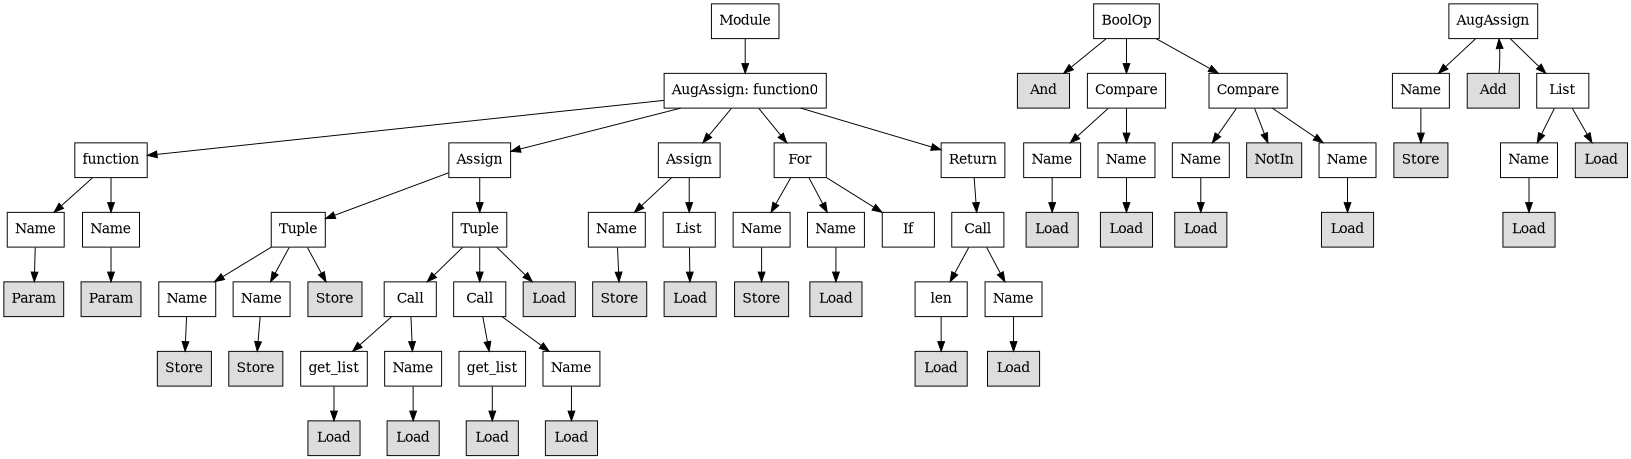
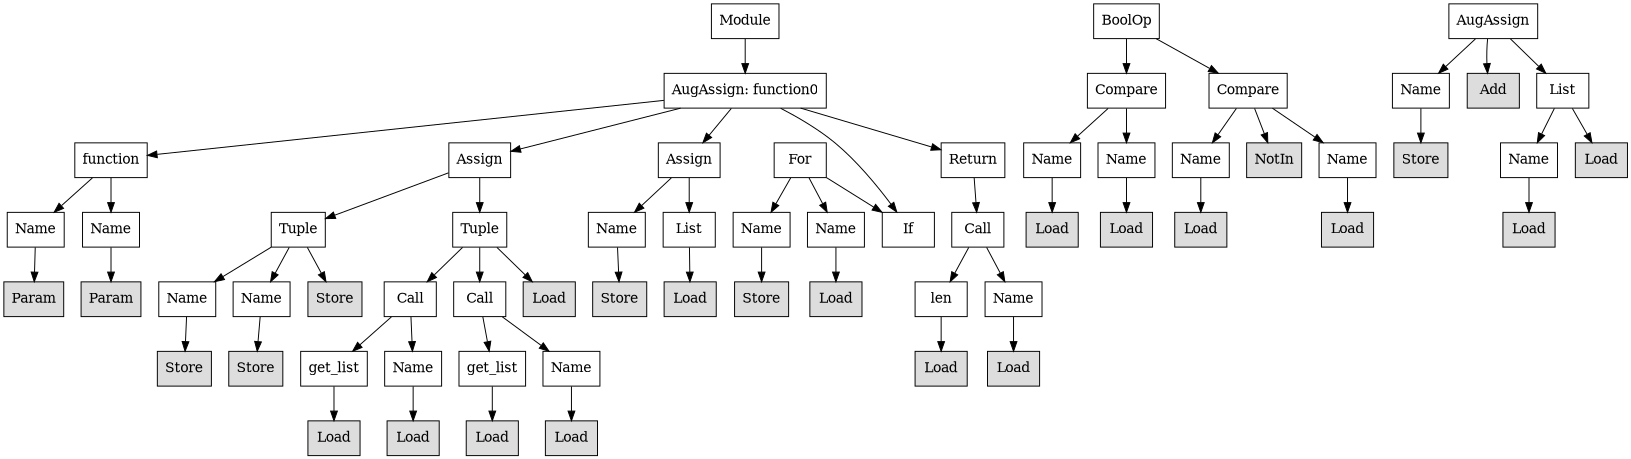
(1500, 61) -> (1487, 51)
(1043, 91) -> none
(770, 122) -> (842, 149)
